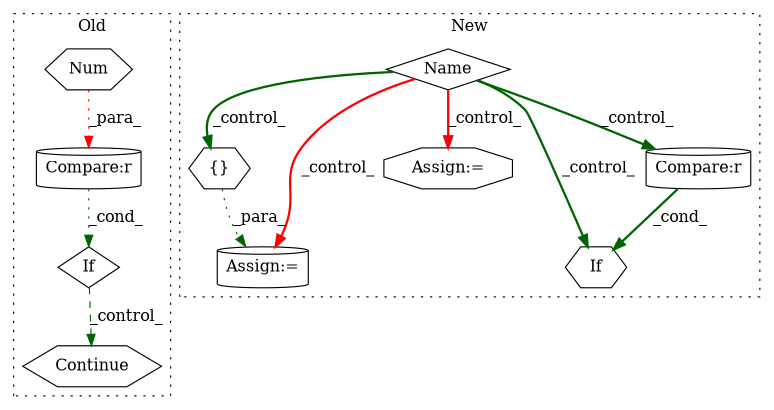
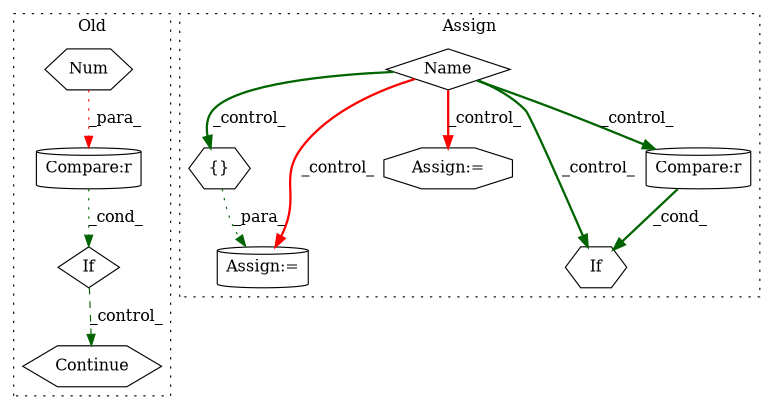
(470, 27) -> (470, 27)
